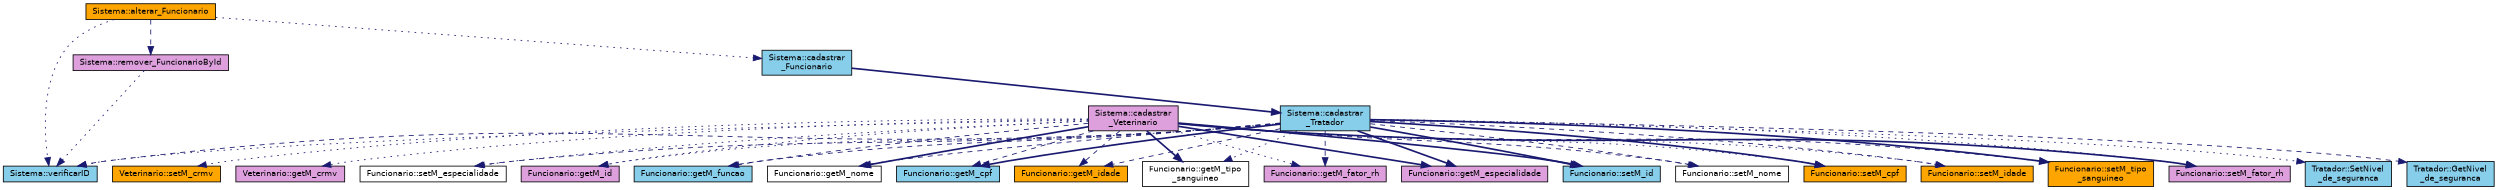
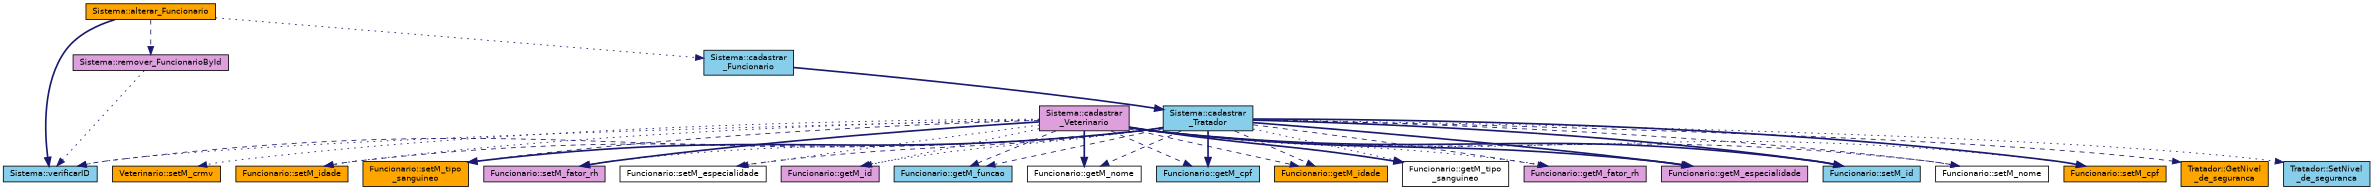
(53, 73) -> (54, 73)
(290, 174) -> none
(2451, 174) -> (2225, 174)
